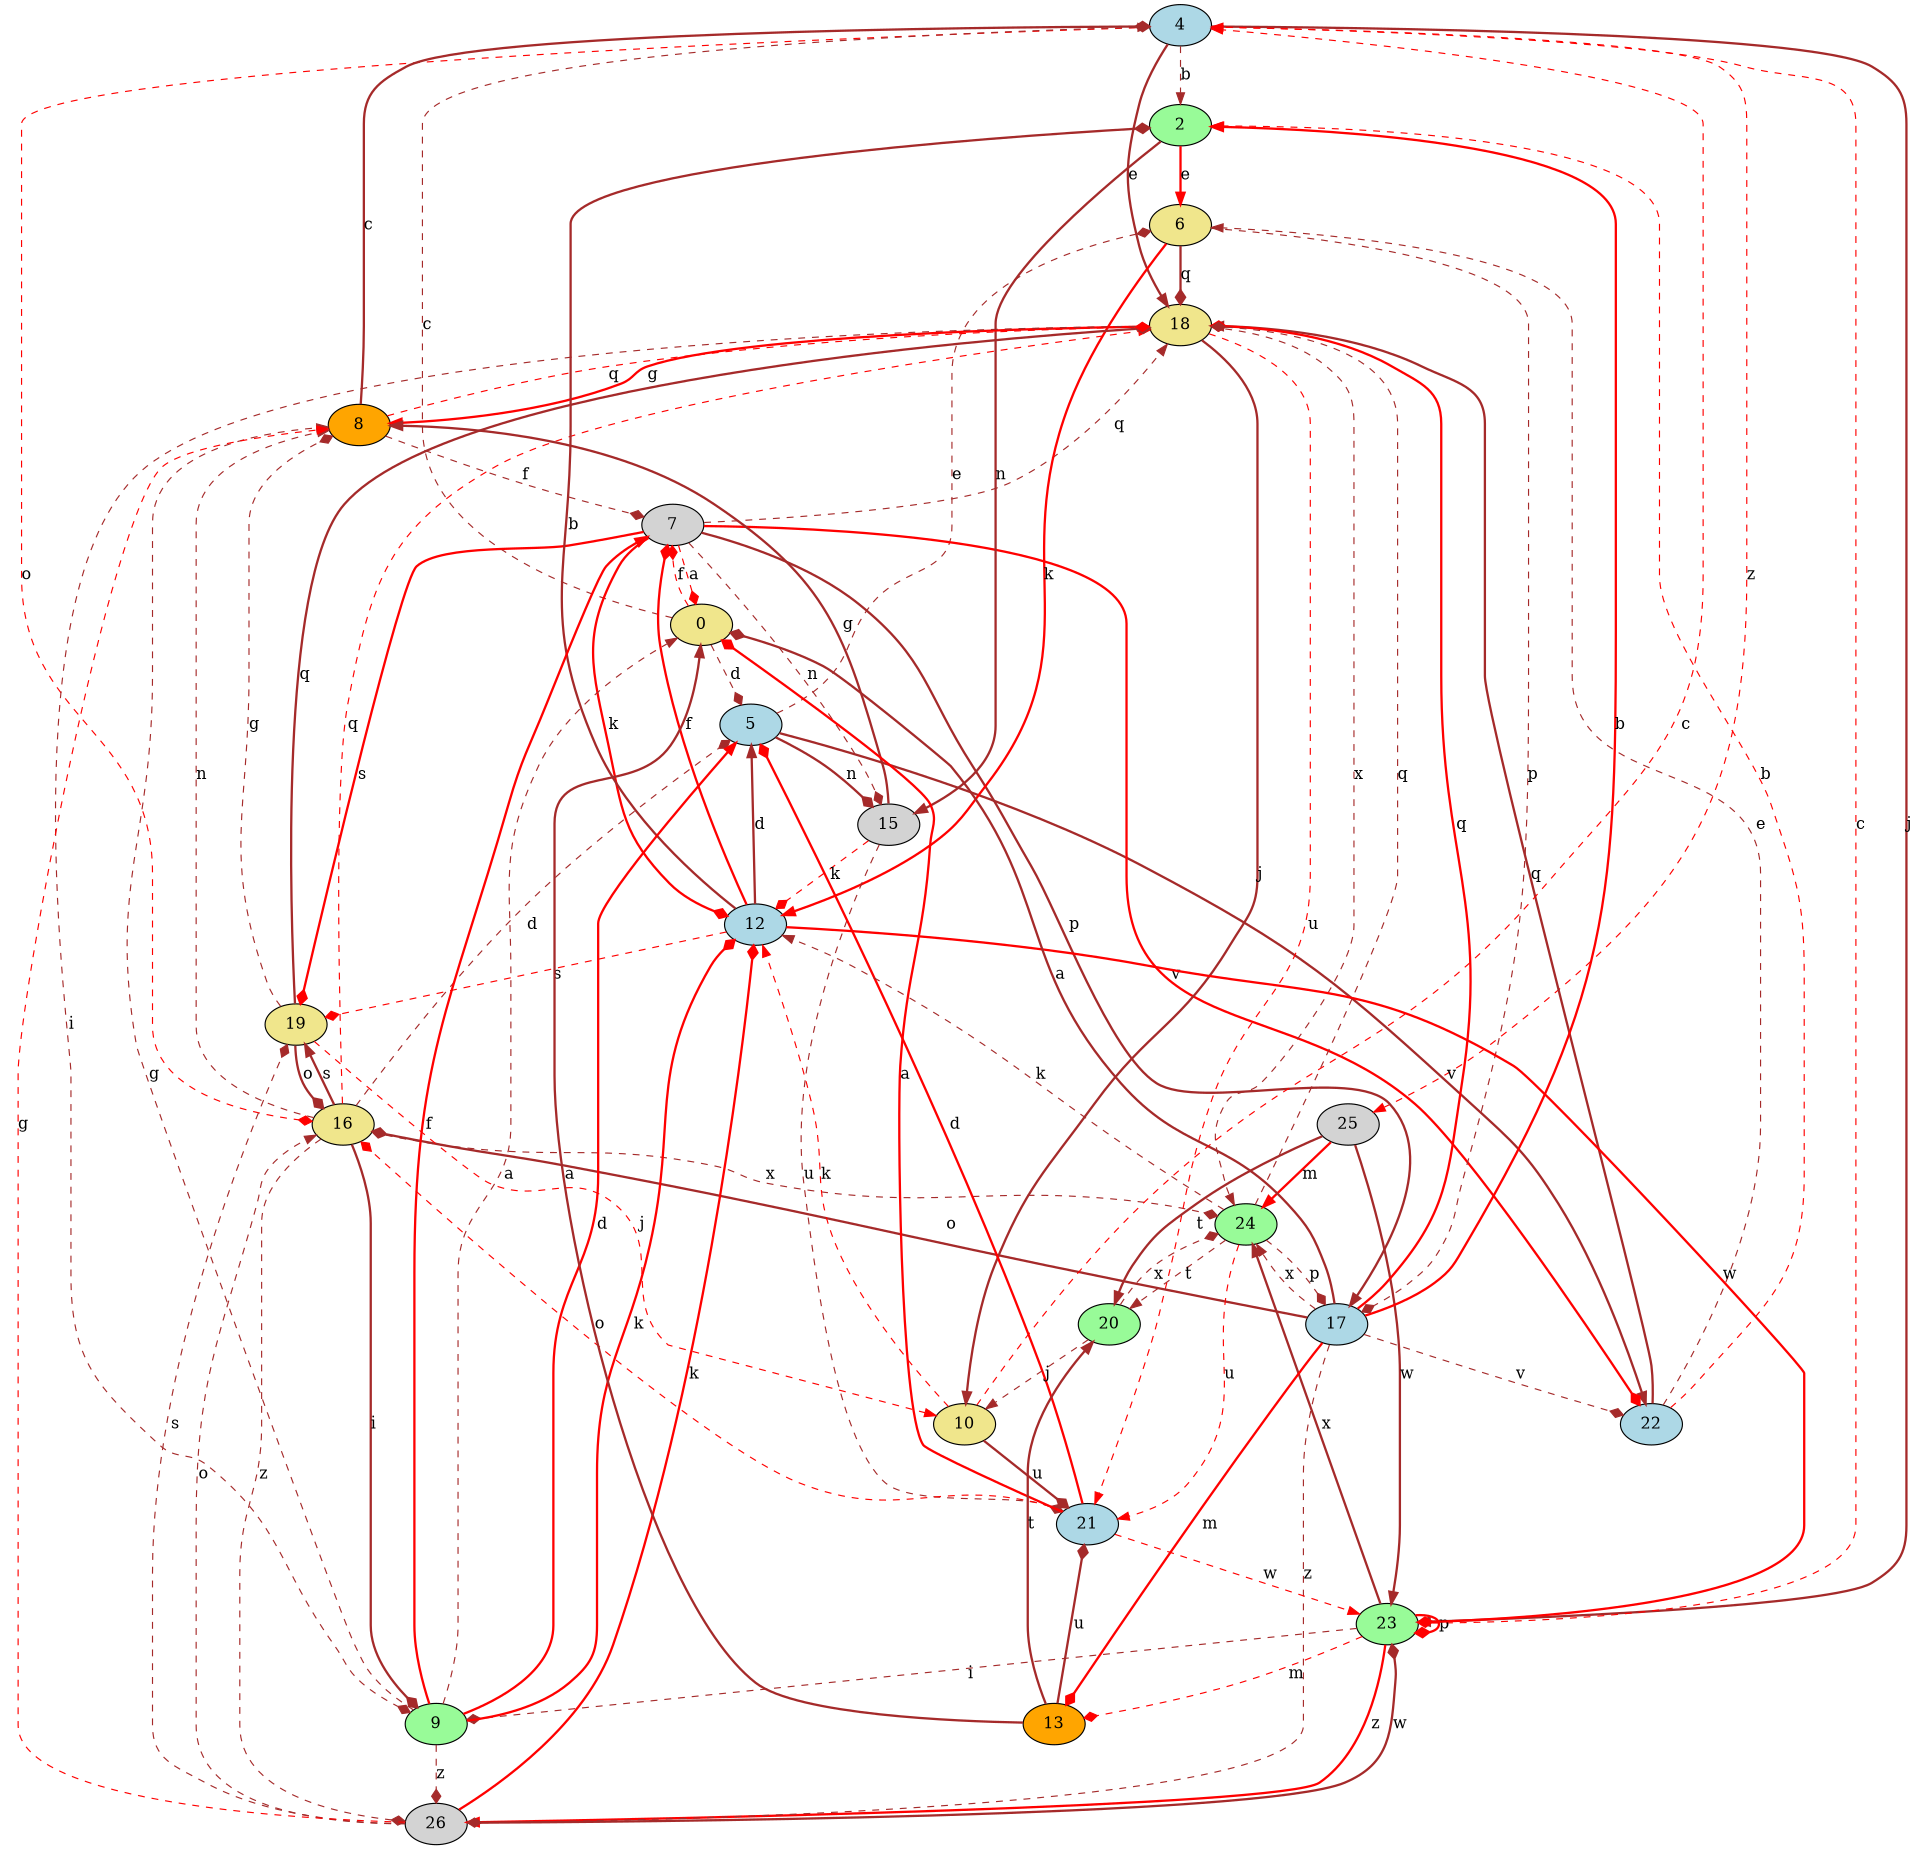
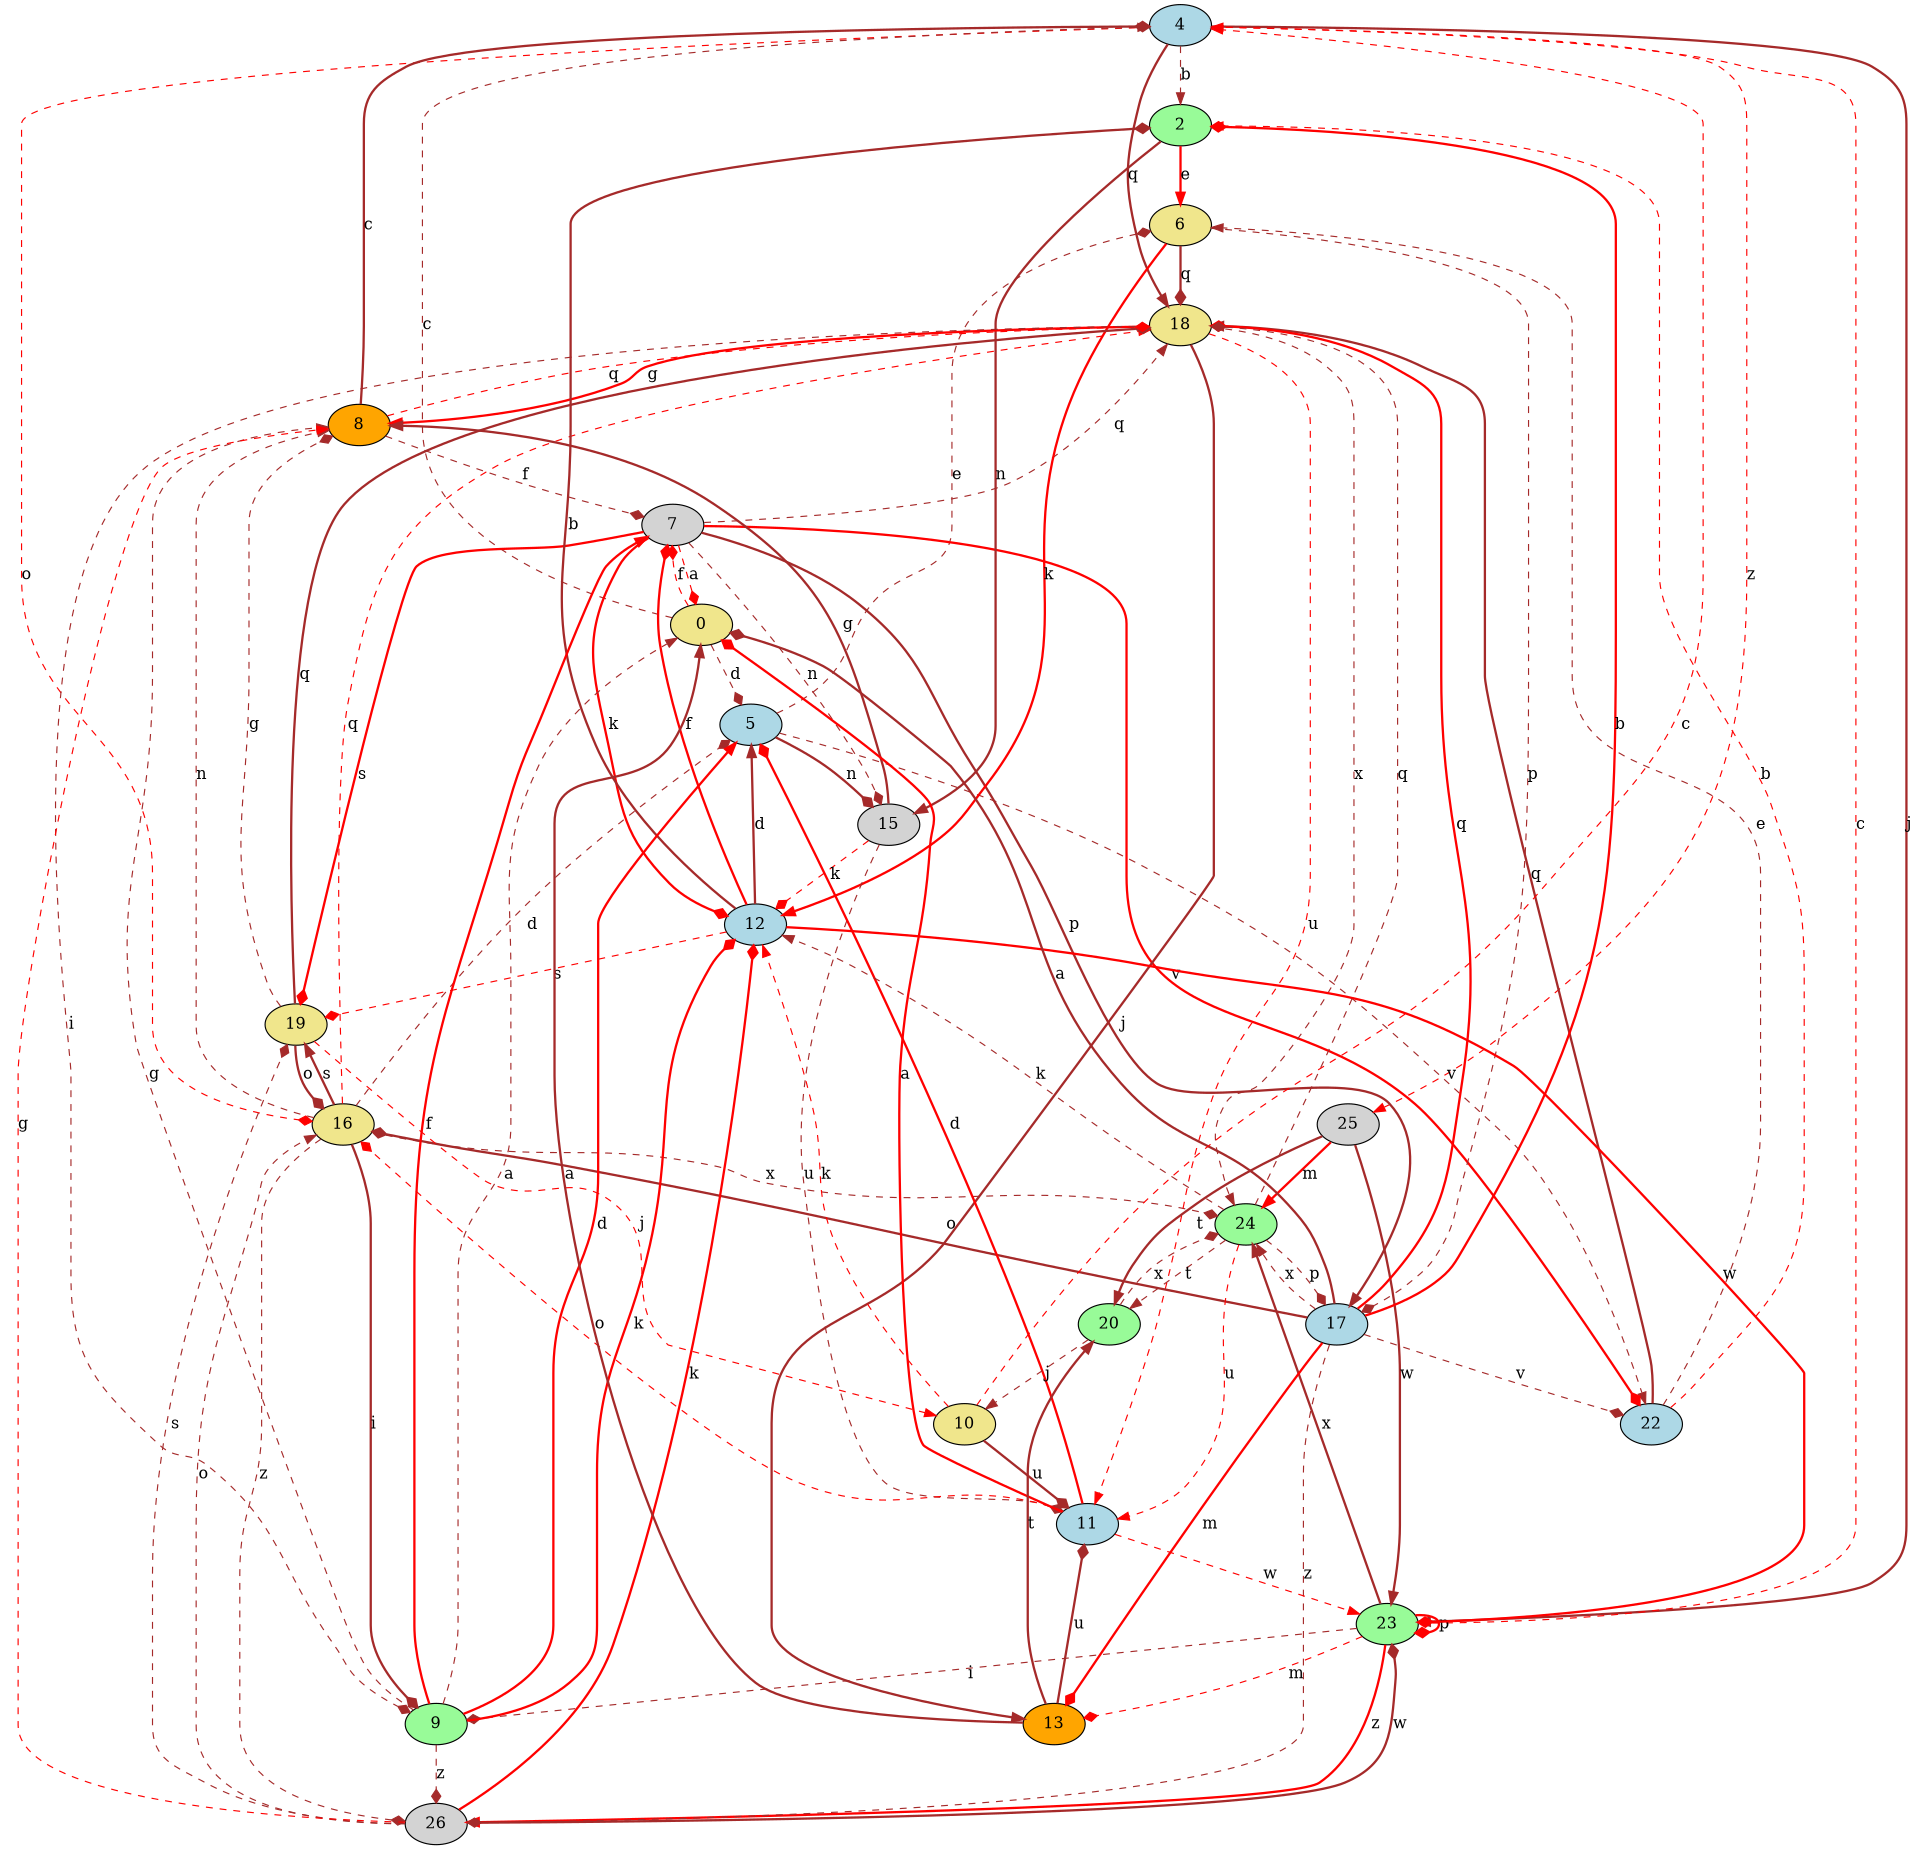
(1133, 175) -> (1133, 175)
(1616, 602) -> (1616, 602)
(1254, 901) -> (1022, 1139)
(1274, 942) -> (1274, 942)
(1087, 1524) -> (1087, 1524)
